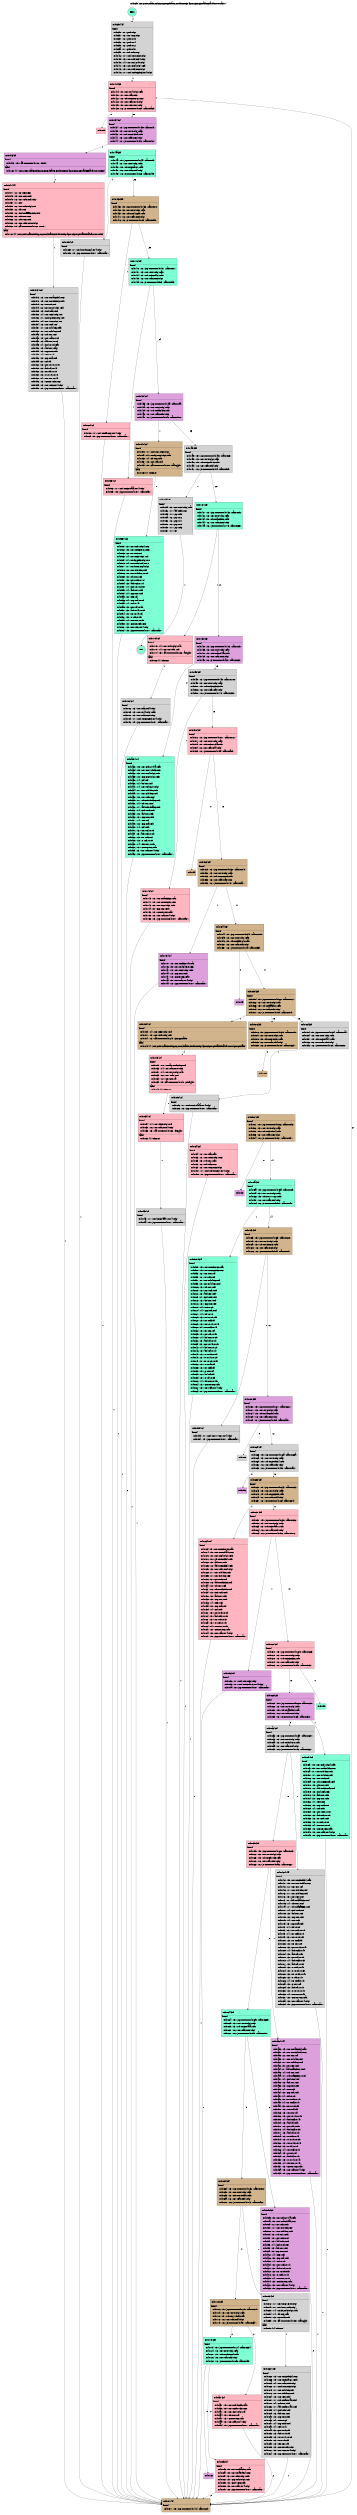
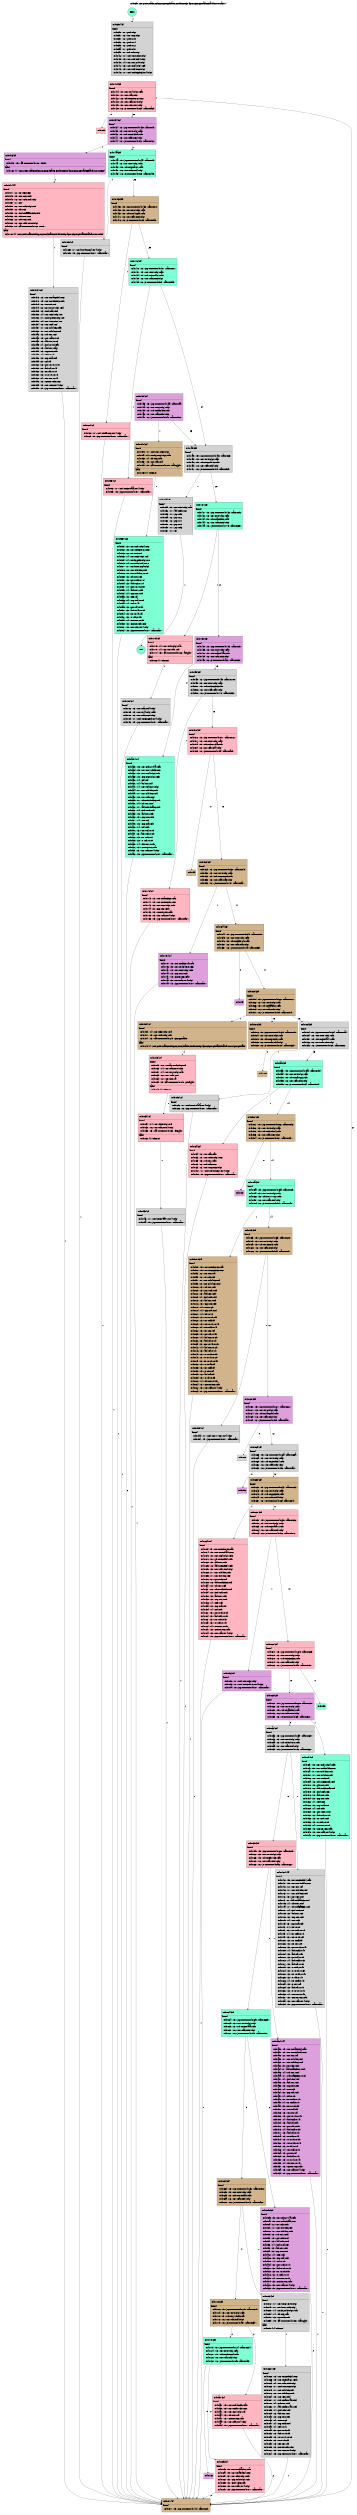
(132, 78) -> none
none -> (132, 147)
(156, 339) -> (186, 364)
none -> (298, 1074)
(213, 1325) -> (213, 1325)
